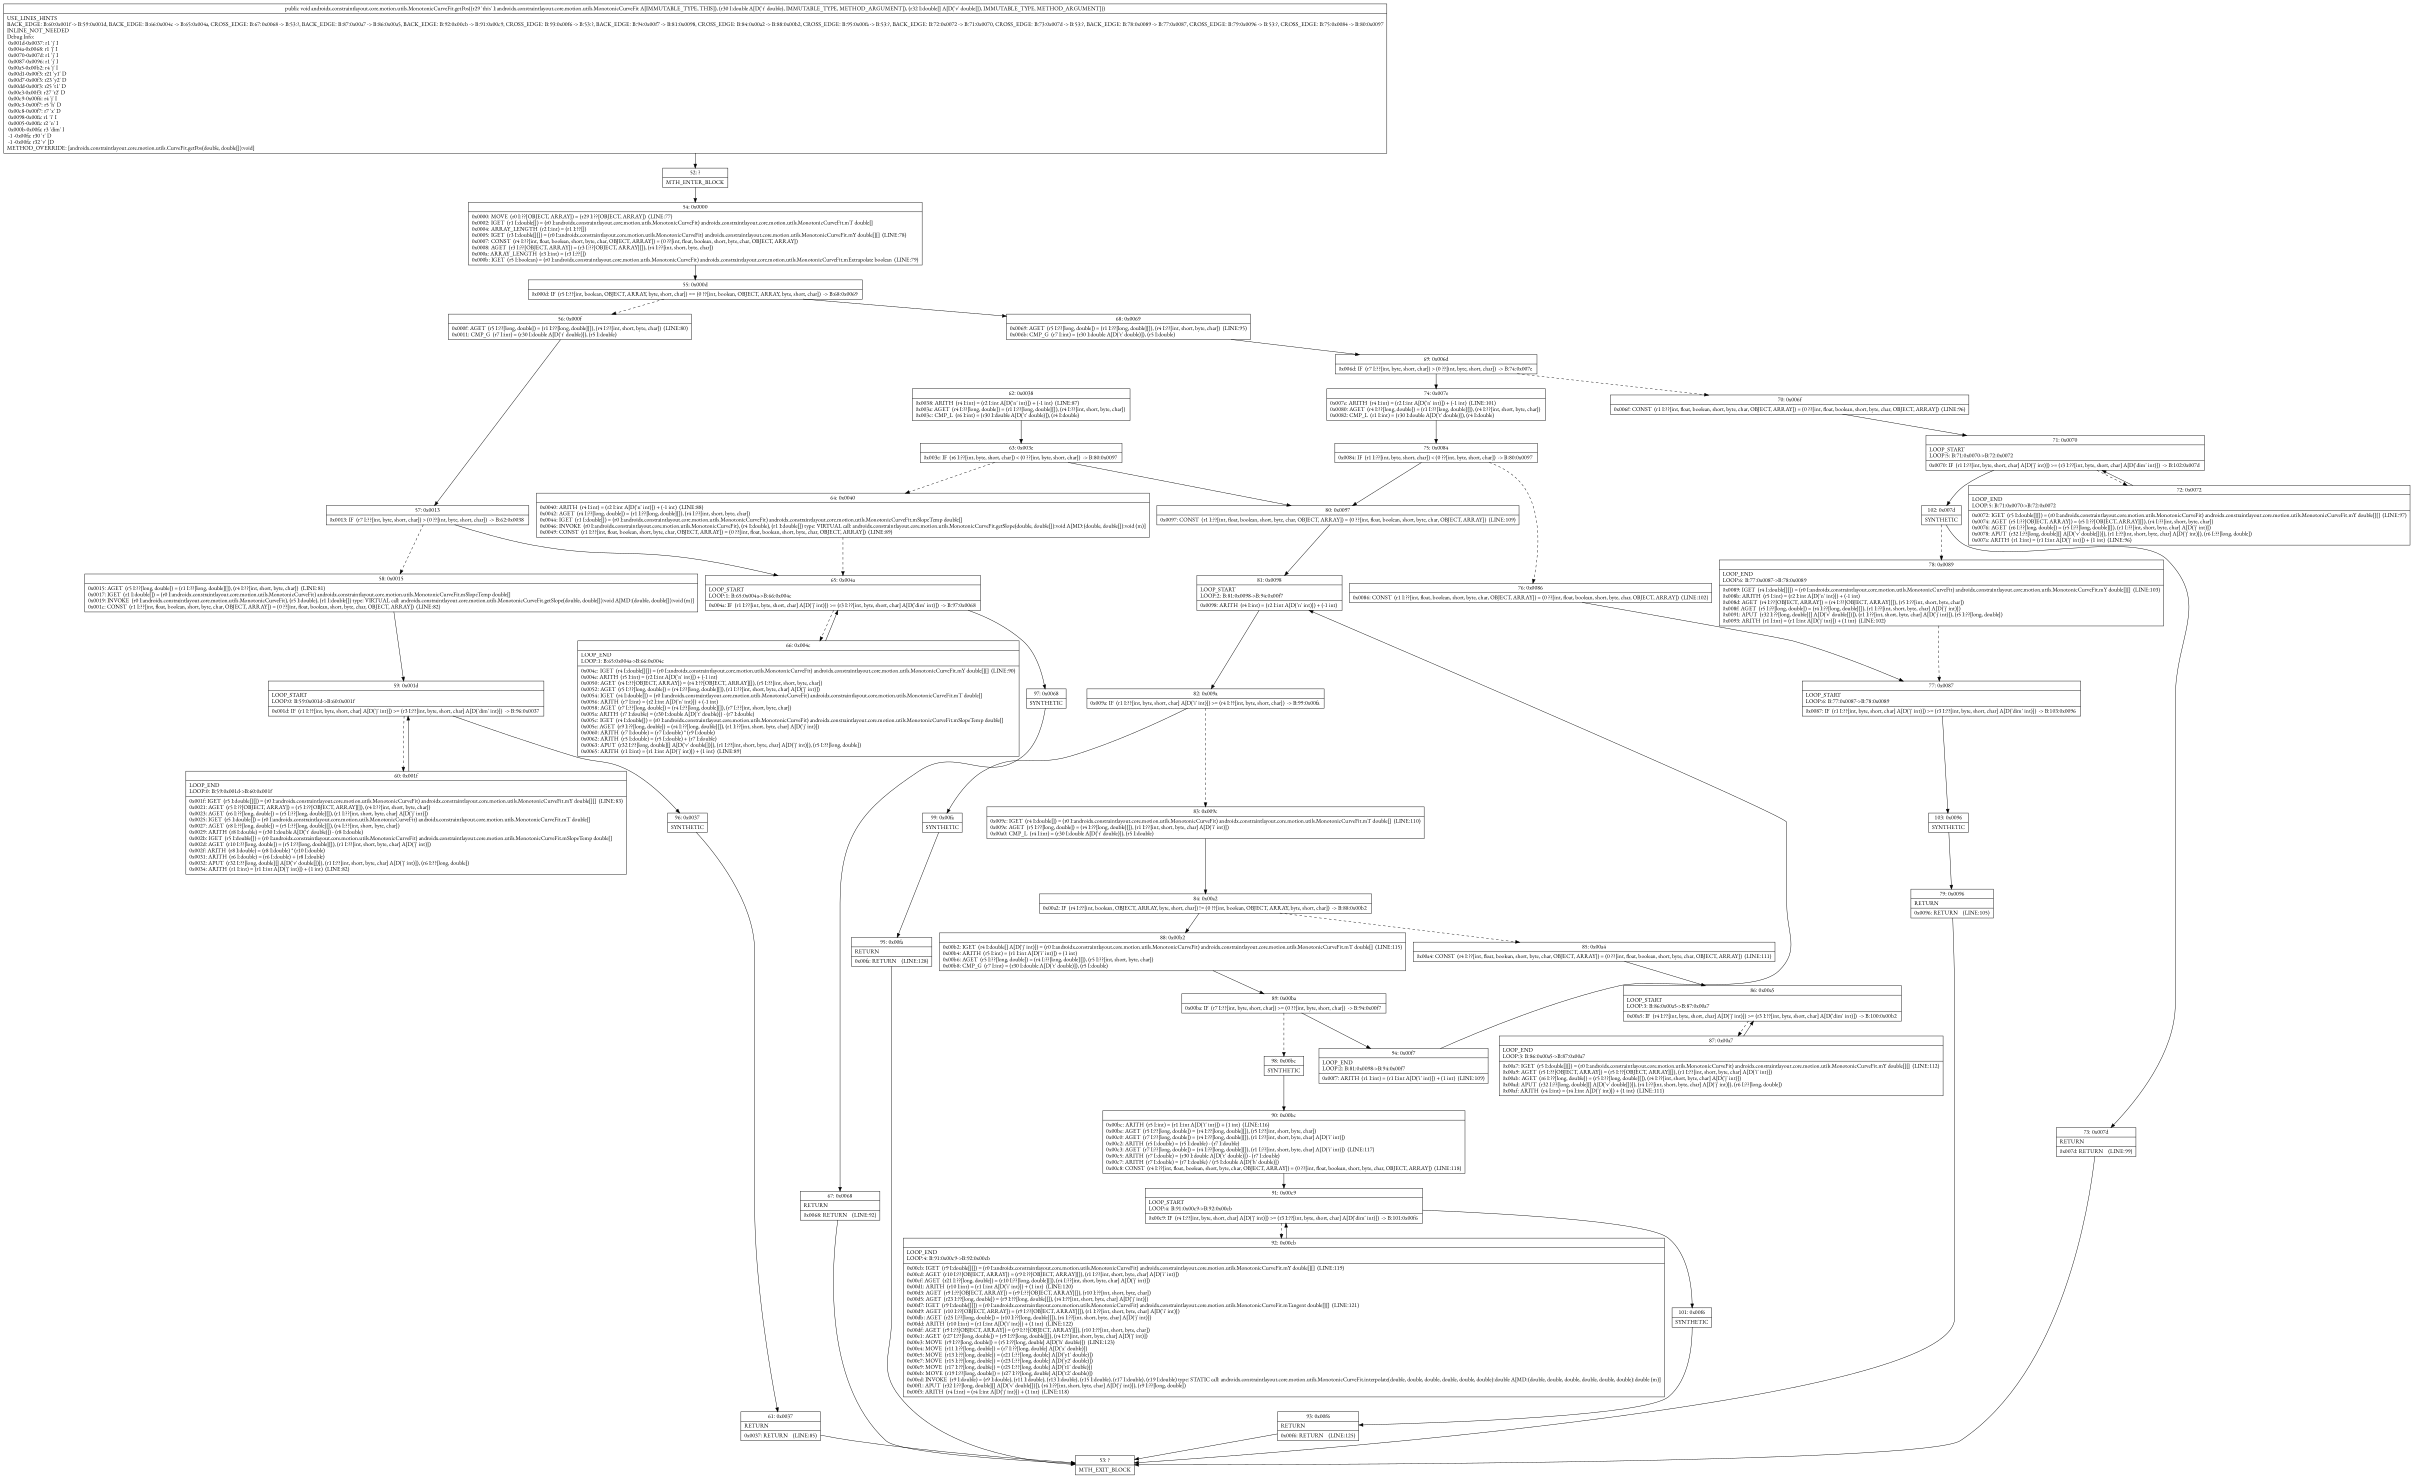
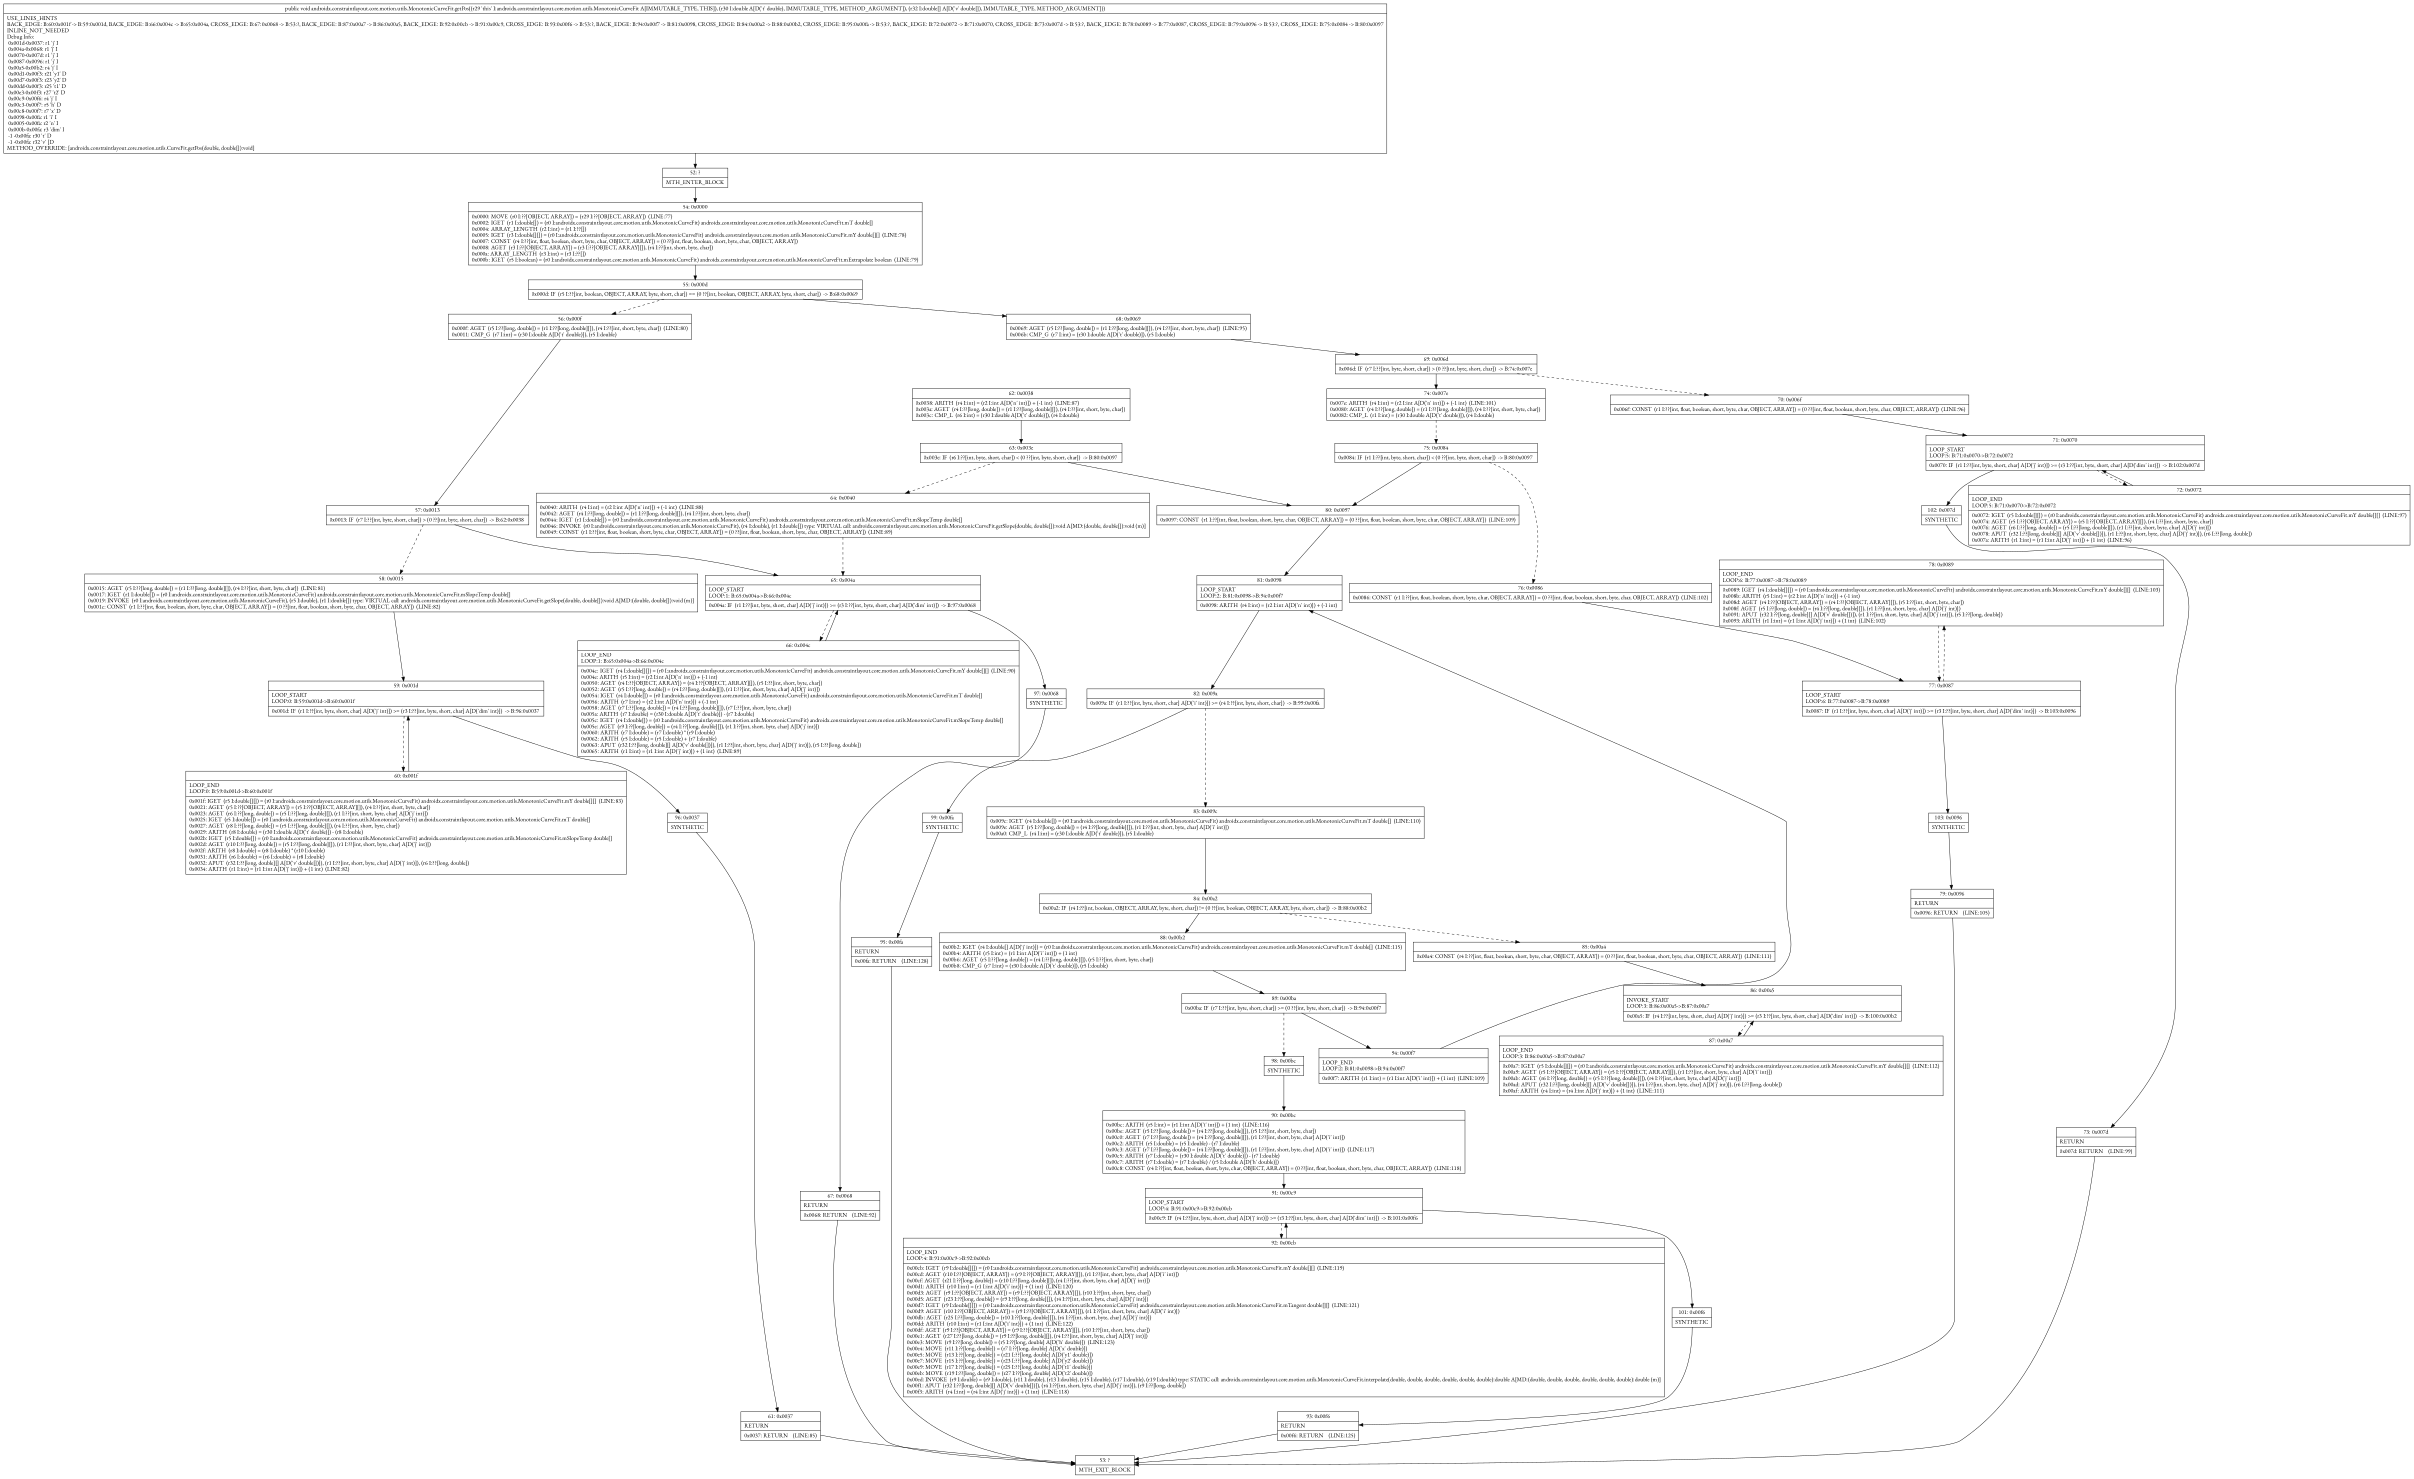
(1436, 430) -> (1436, 430)
(1941, 540) -> (1944, 656)
(1645, 1000) -> (1648, 1000)
